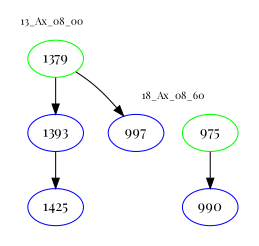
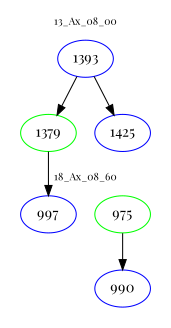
(56, 91) -> (69, 91)
